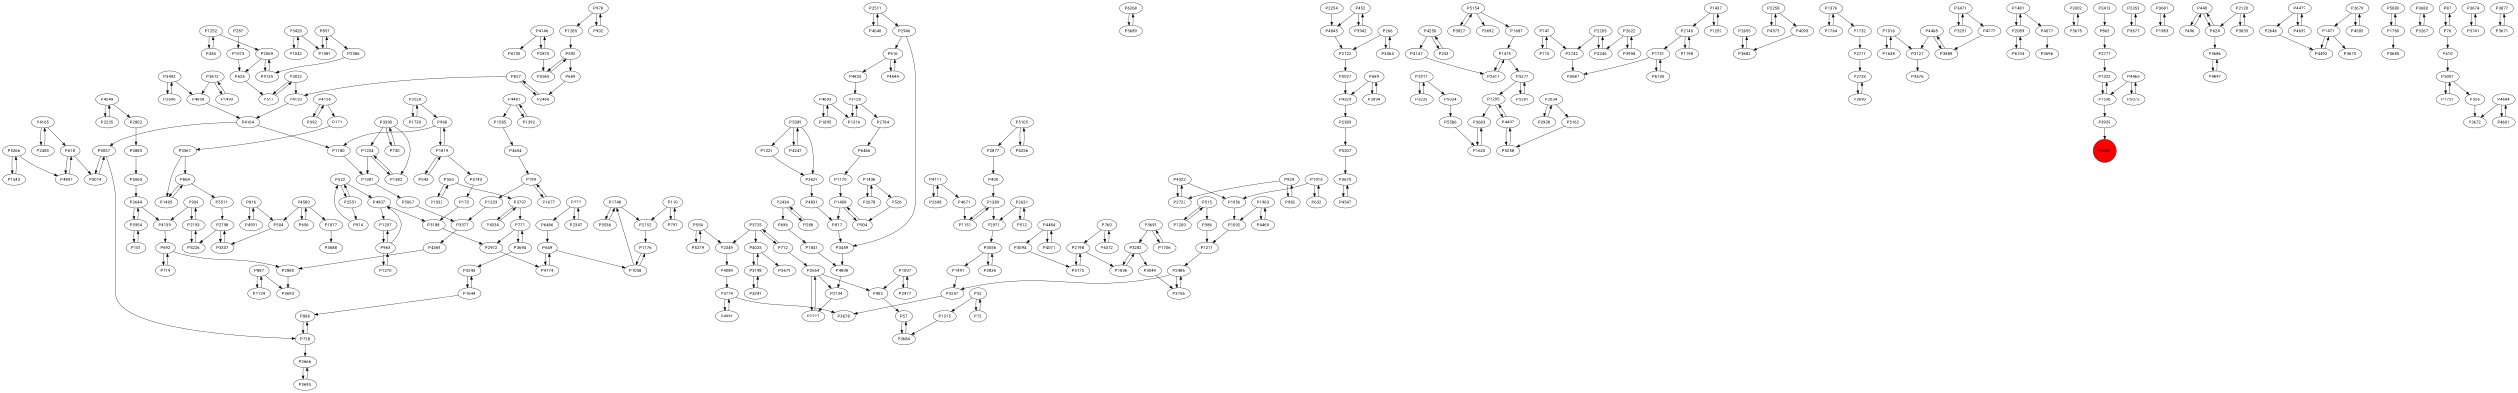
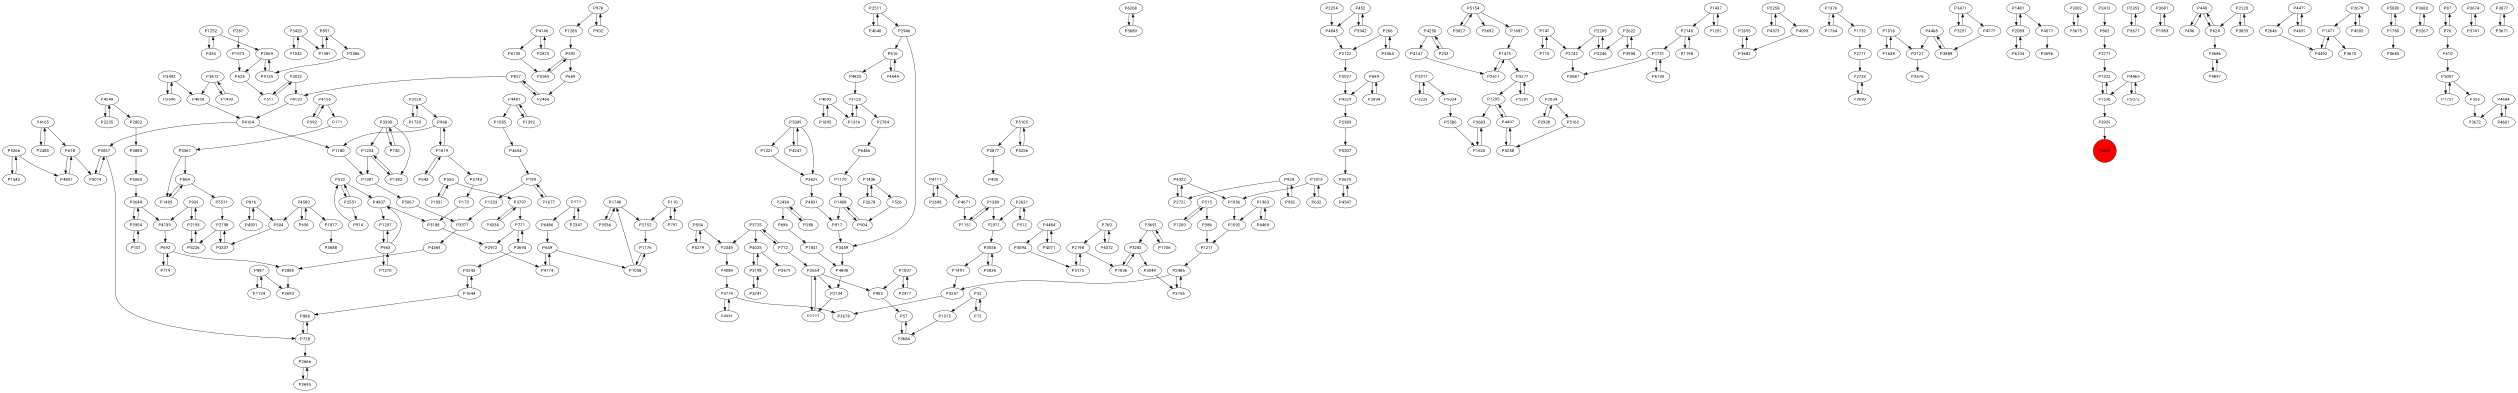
(543, 64) -> (528, 64)
(993, 189) -> none
